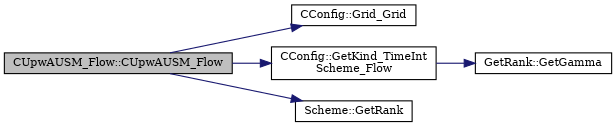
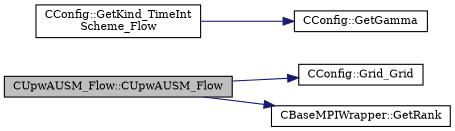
(246, 63) -> none
(544, 63) -> (361, 21)
(354, 111) -> (361, 116)
